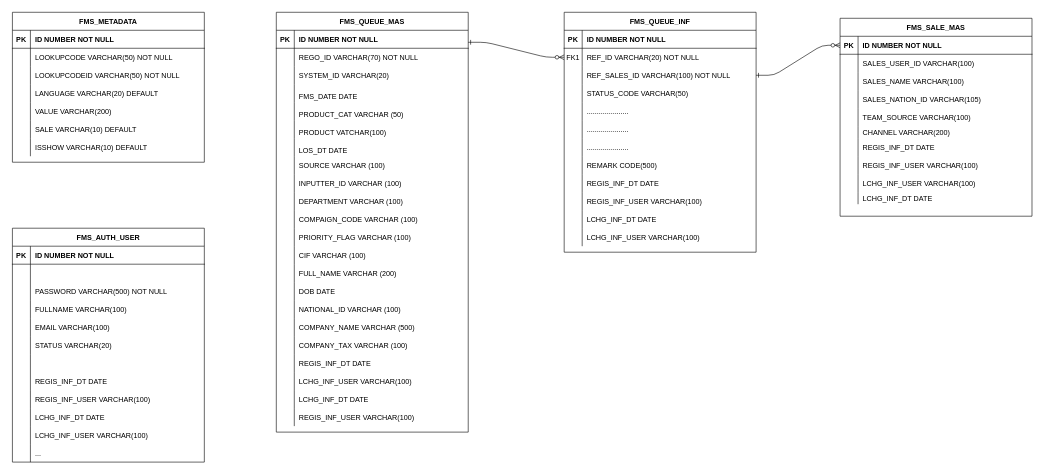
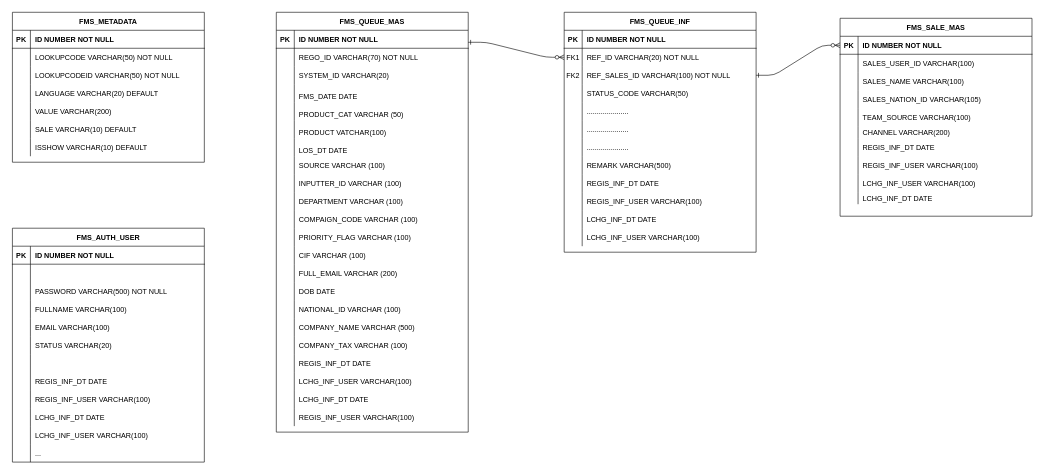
none -> (573, 75)
(618, 166) -> (624, 166)
(343, 274) -> (345, 274)
